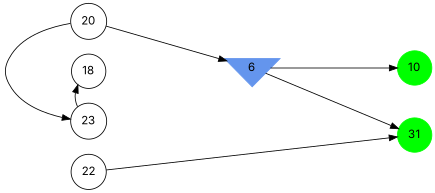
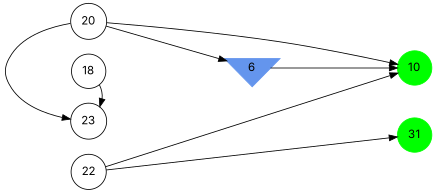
none -> (249, 38)
(328, 99) -> none
(75, 100) -> (102, 92)
none -> (248, 121)
